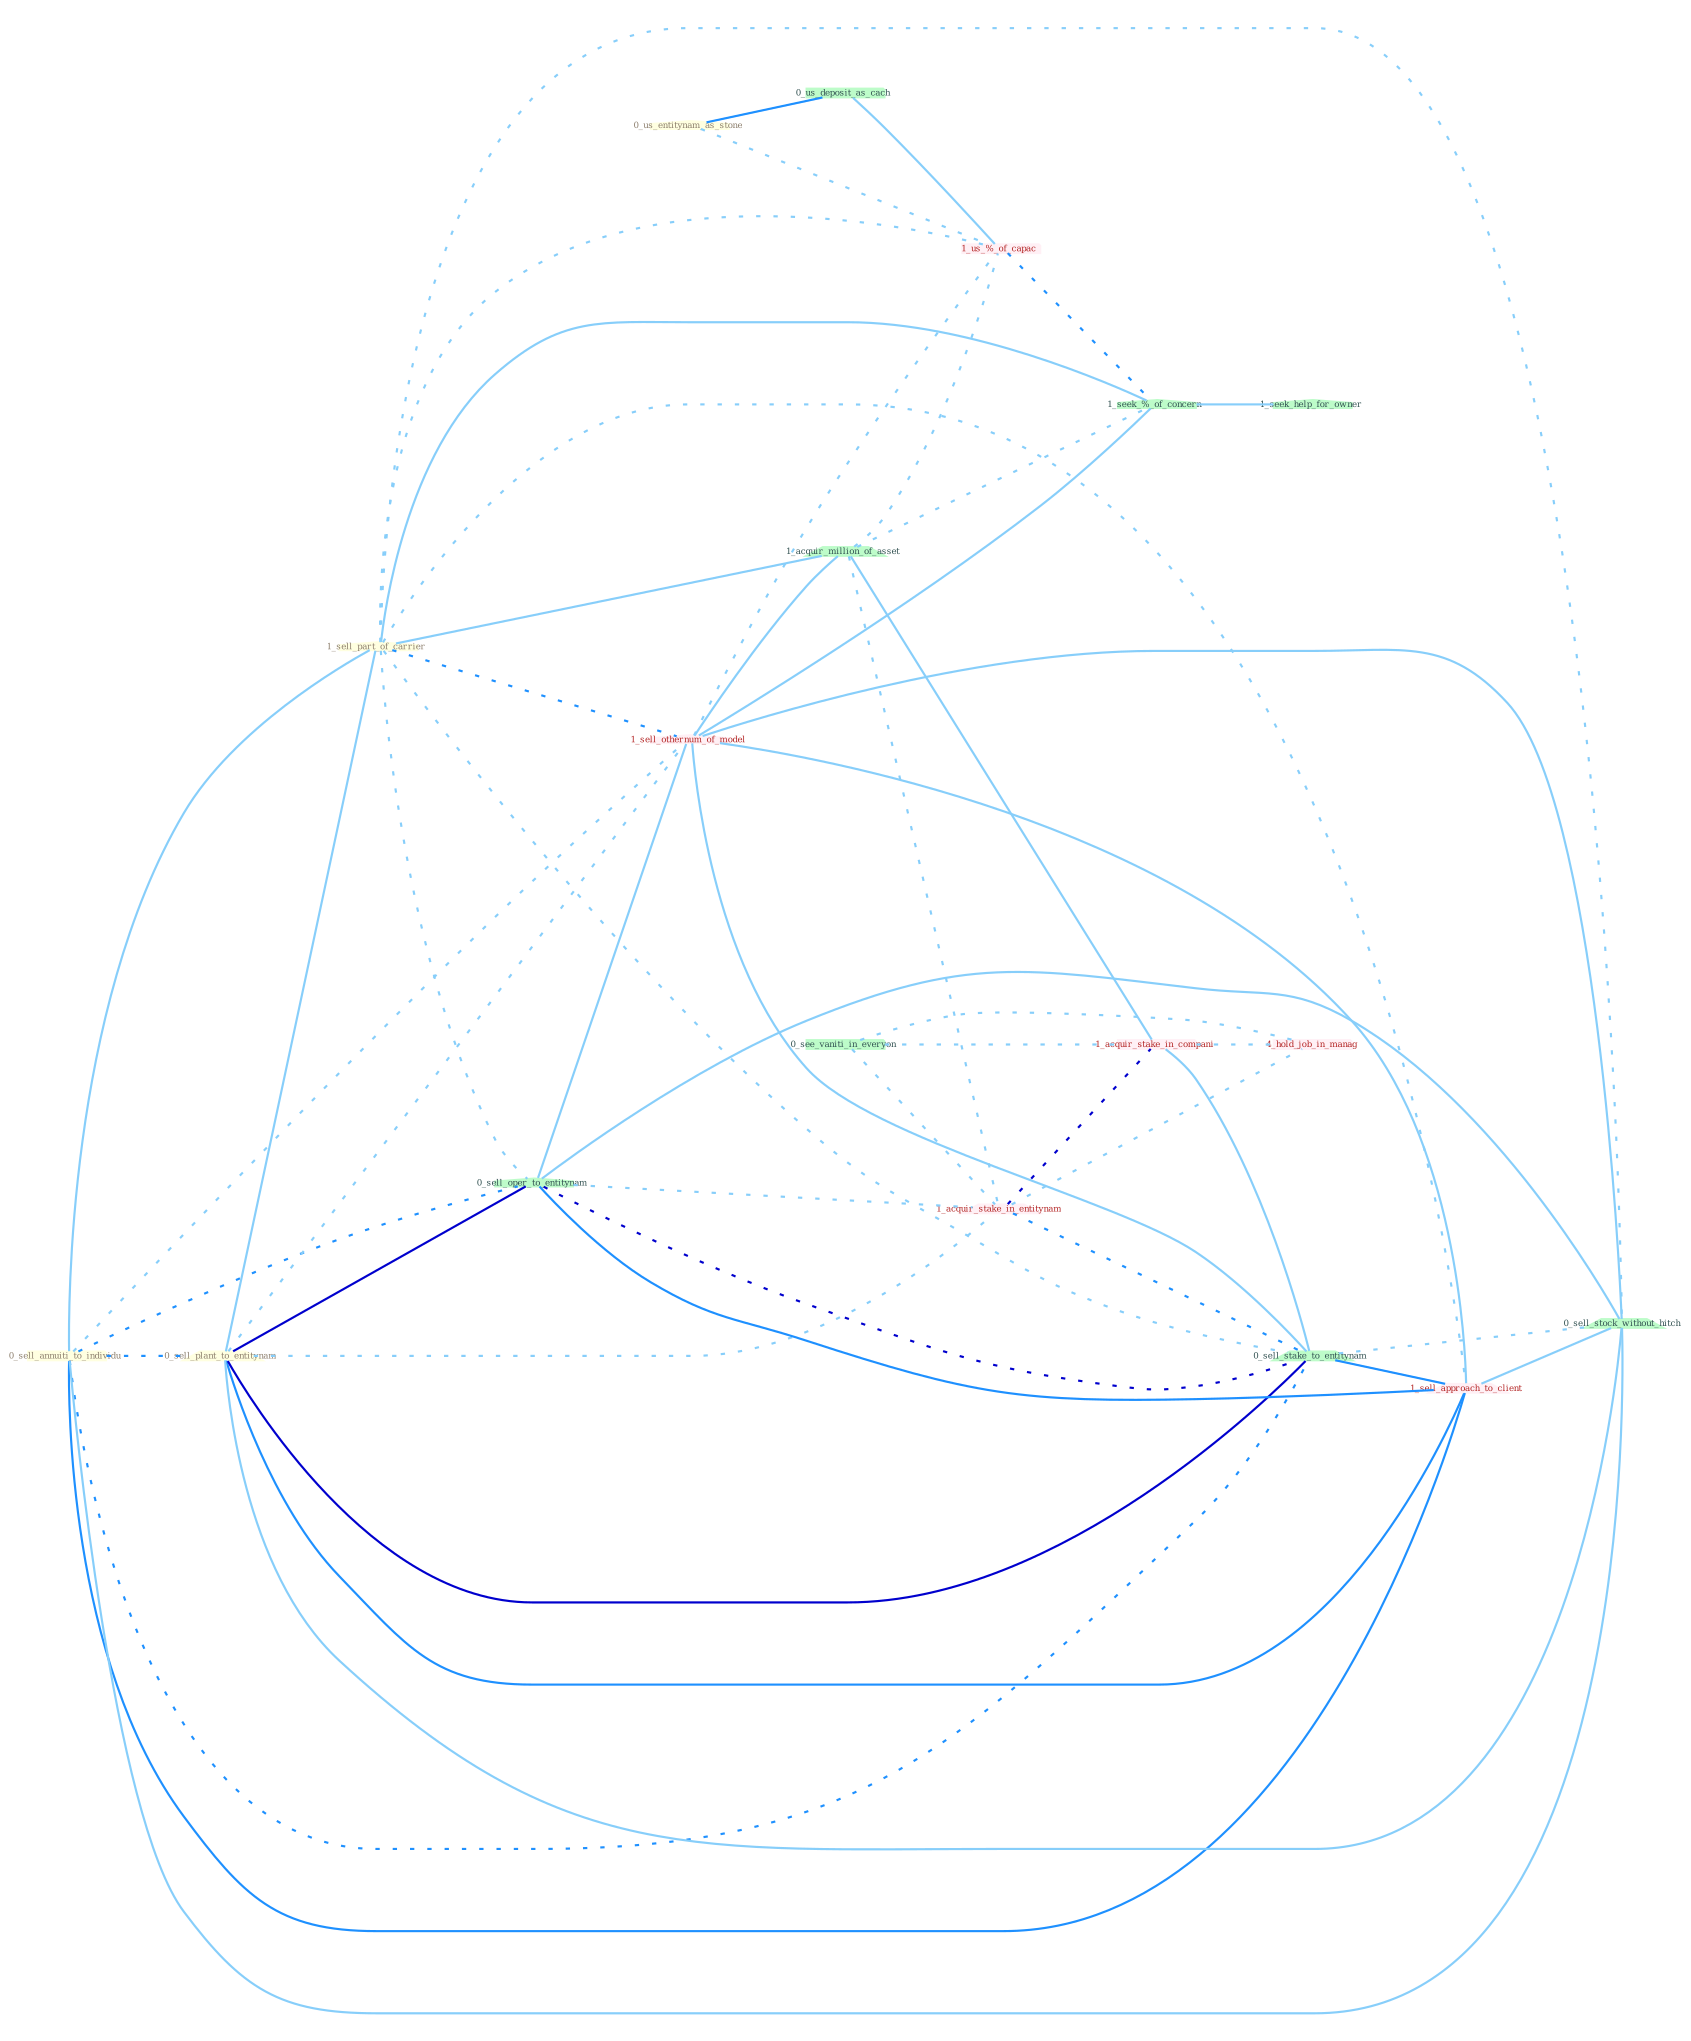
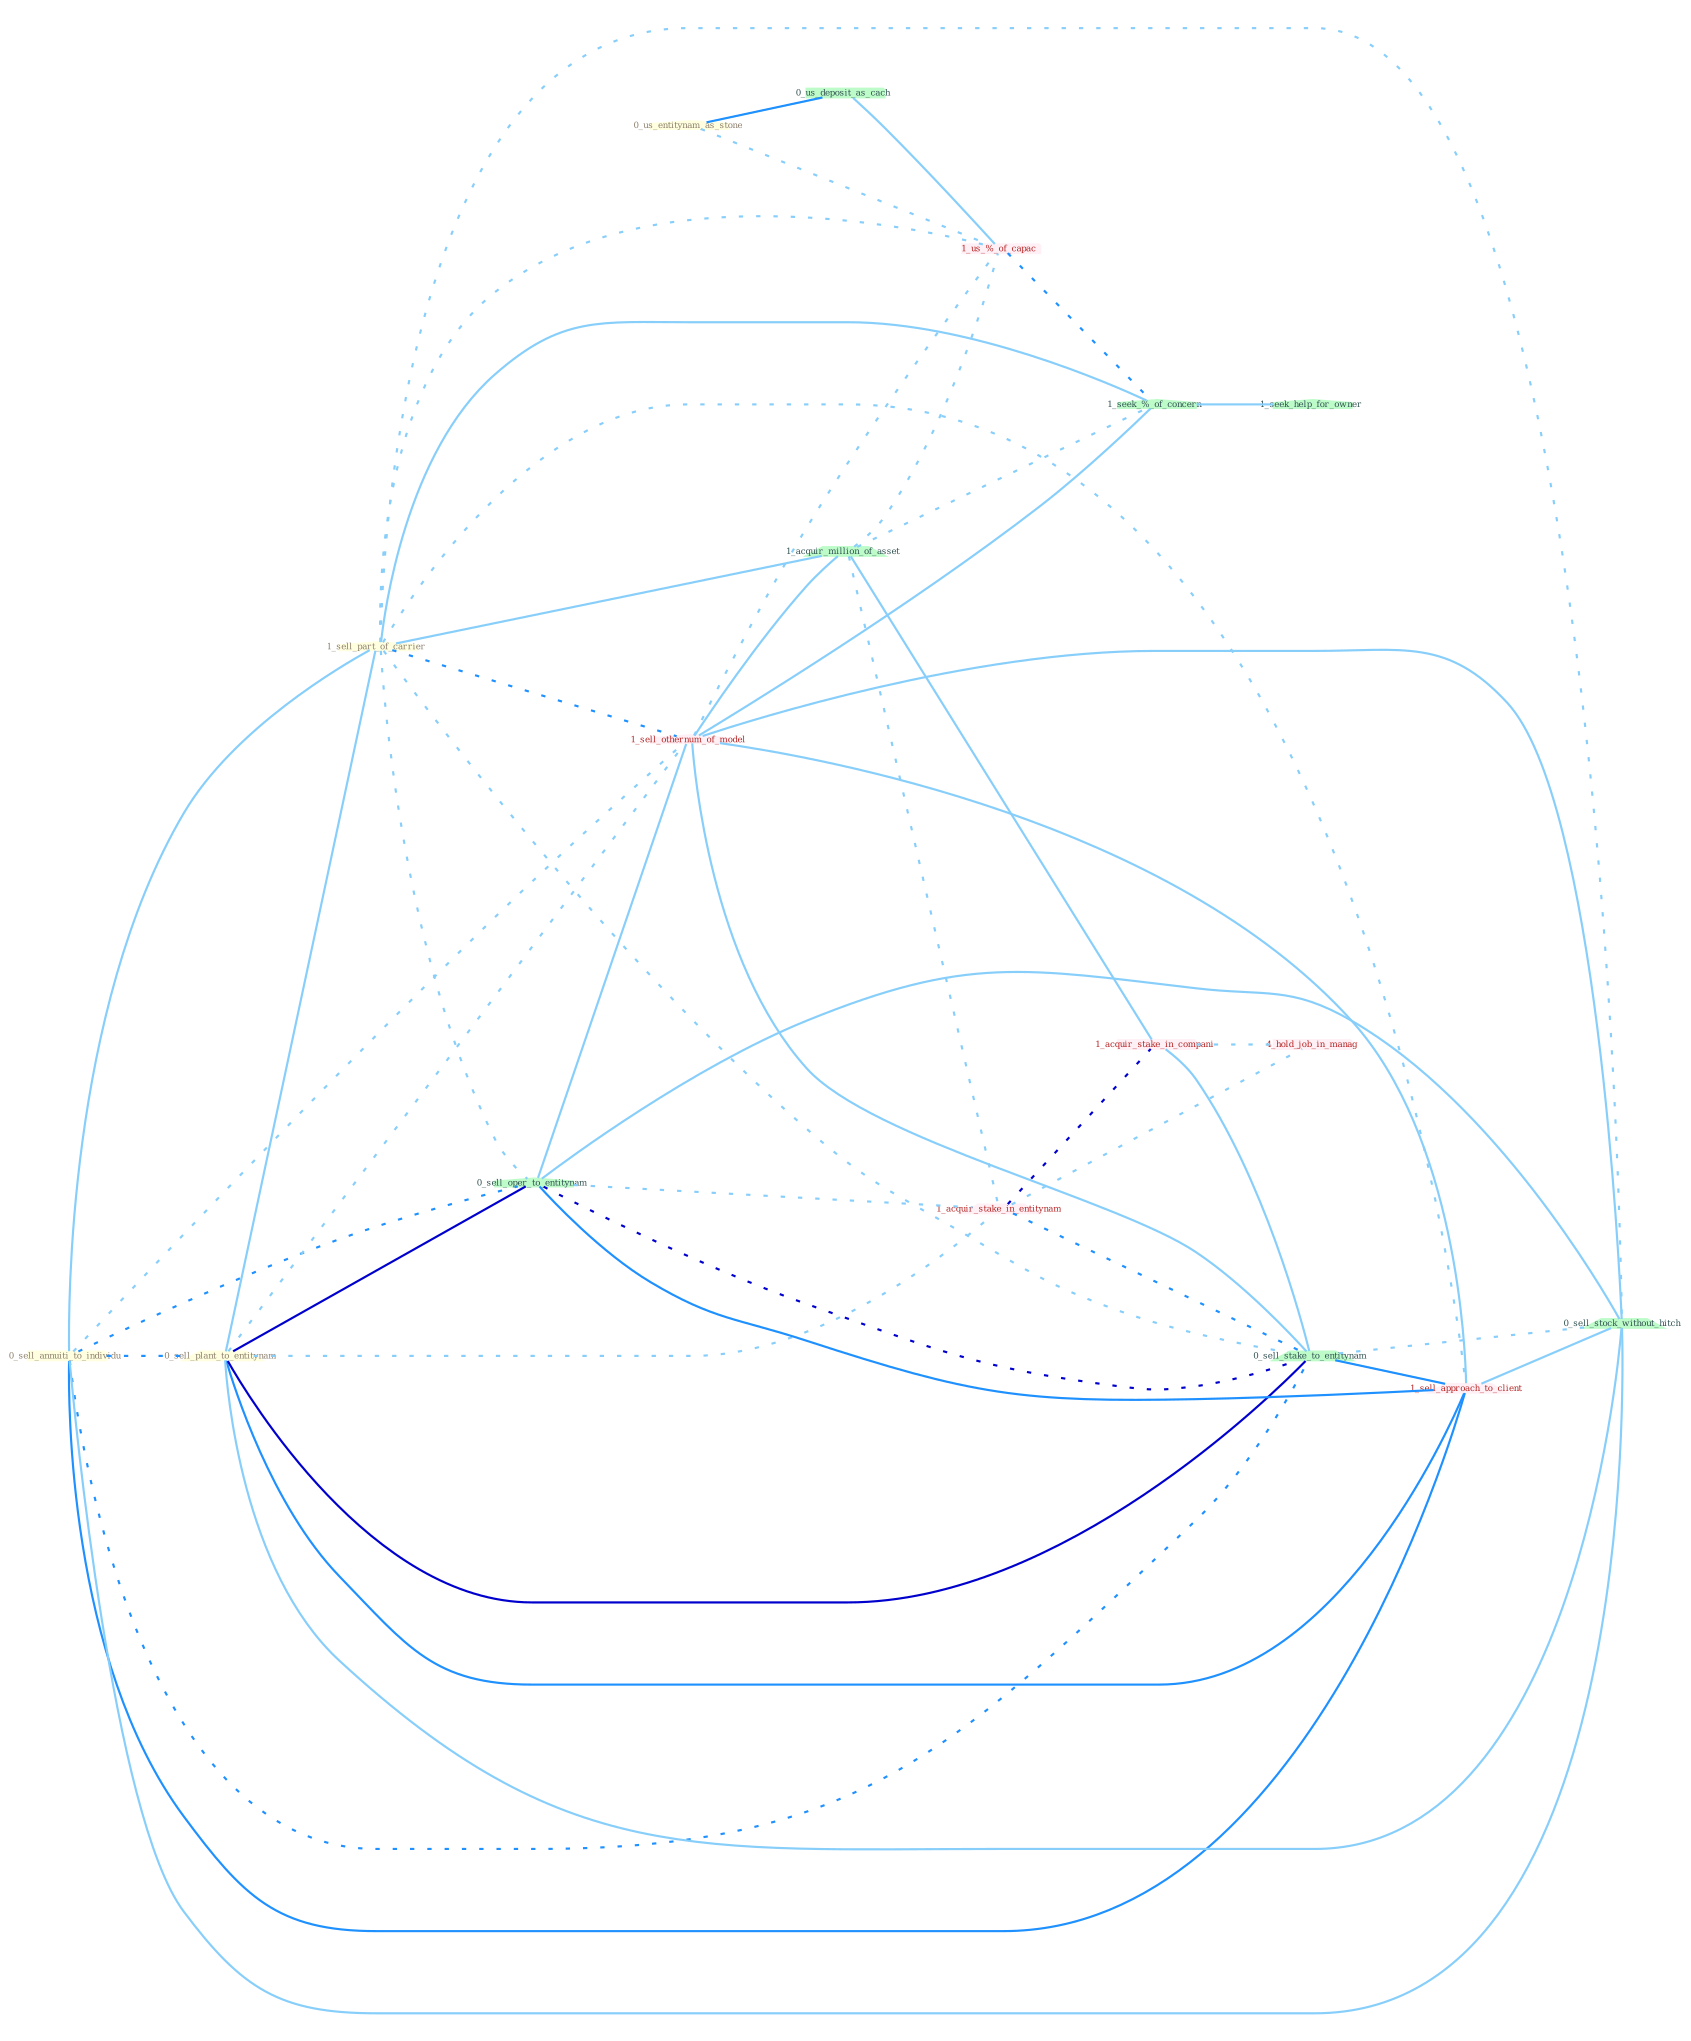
(846, 1044) -> none
